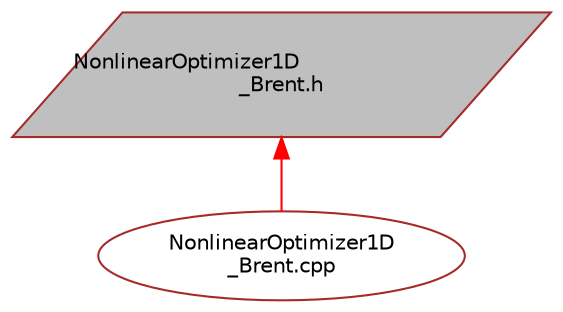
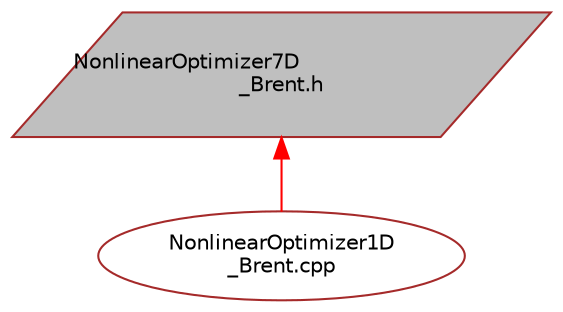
(282, 75) -> (282, 75)
